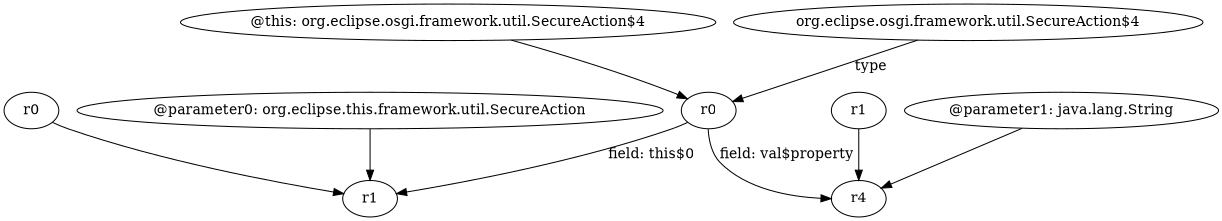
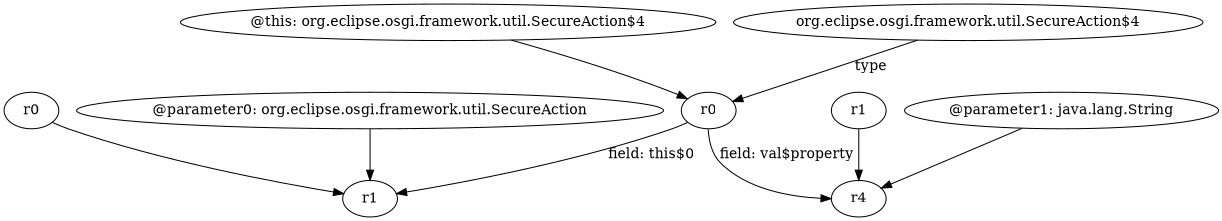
(370, 111) -> (370, 111)
